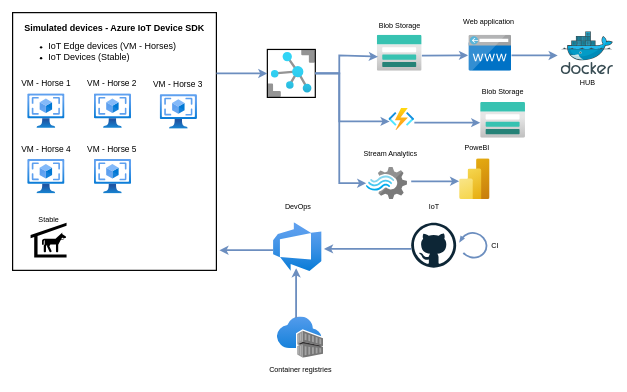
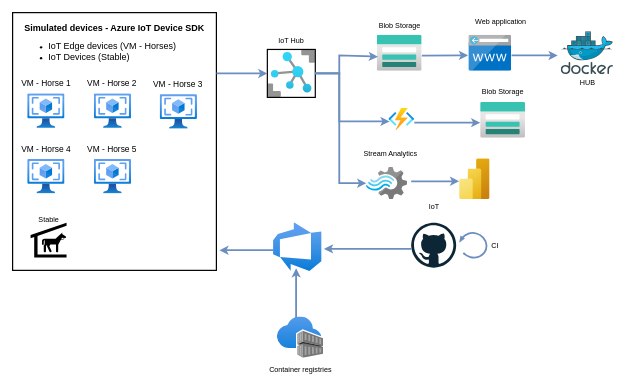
(495, 22) -> (507, 22)
none -> (291, 41)
(477, 149) -> none
(298, 207) -> none
